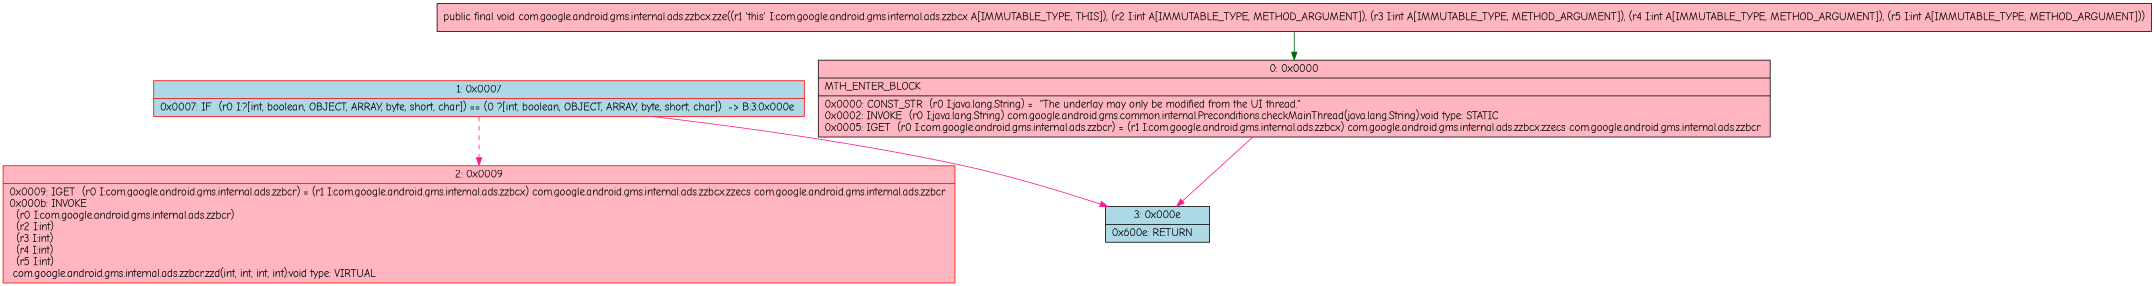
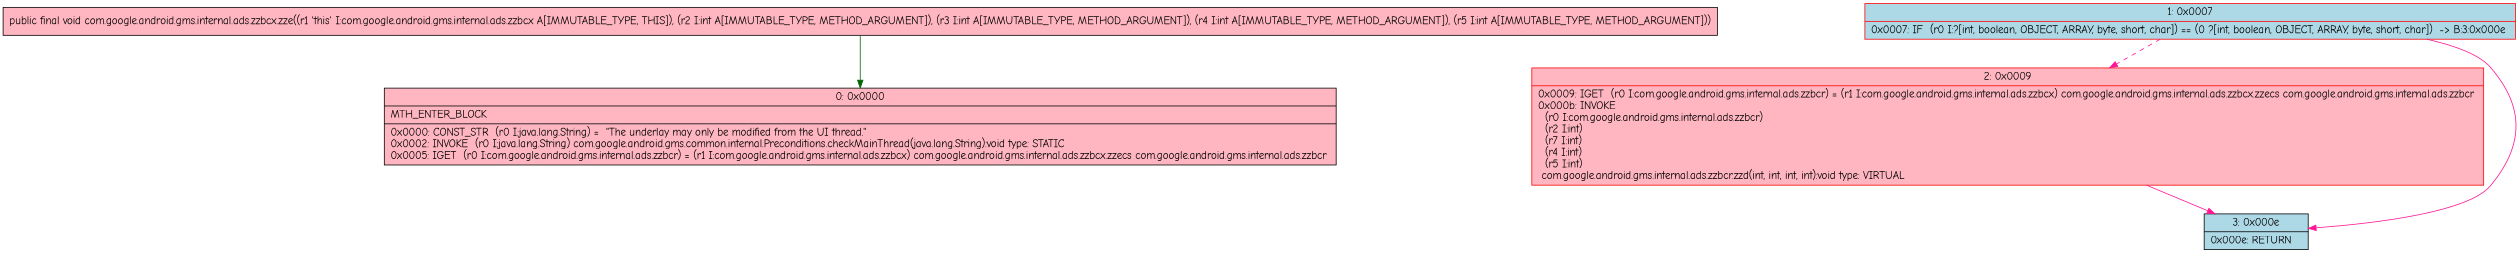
(1217, 169) -> (2177, 198)
(1158, 233) -> (2256, 240)
(31, 239) -> (1560, 141)
